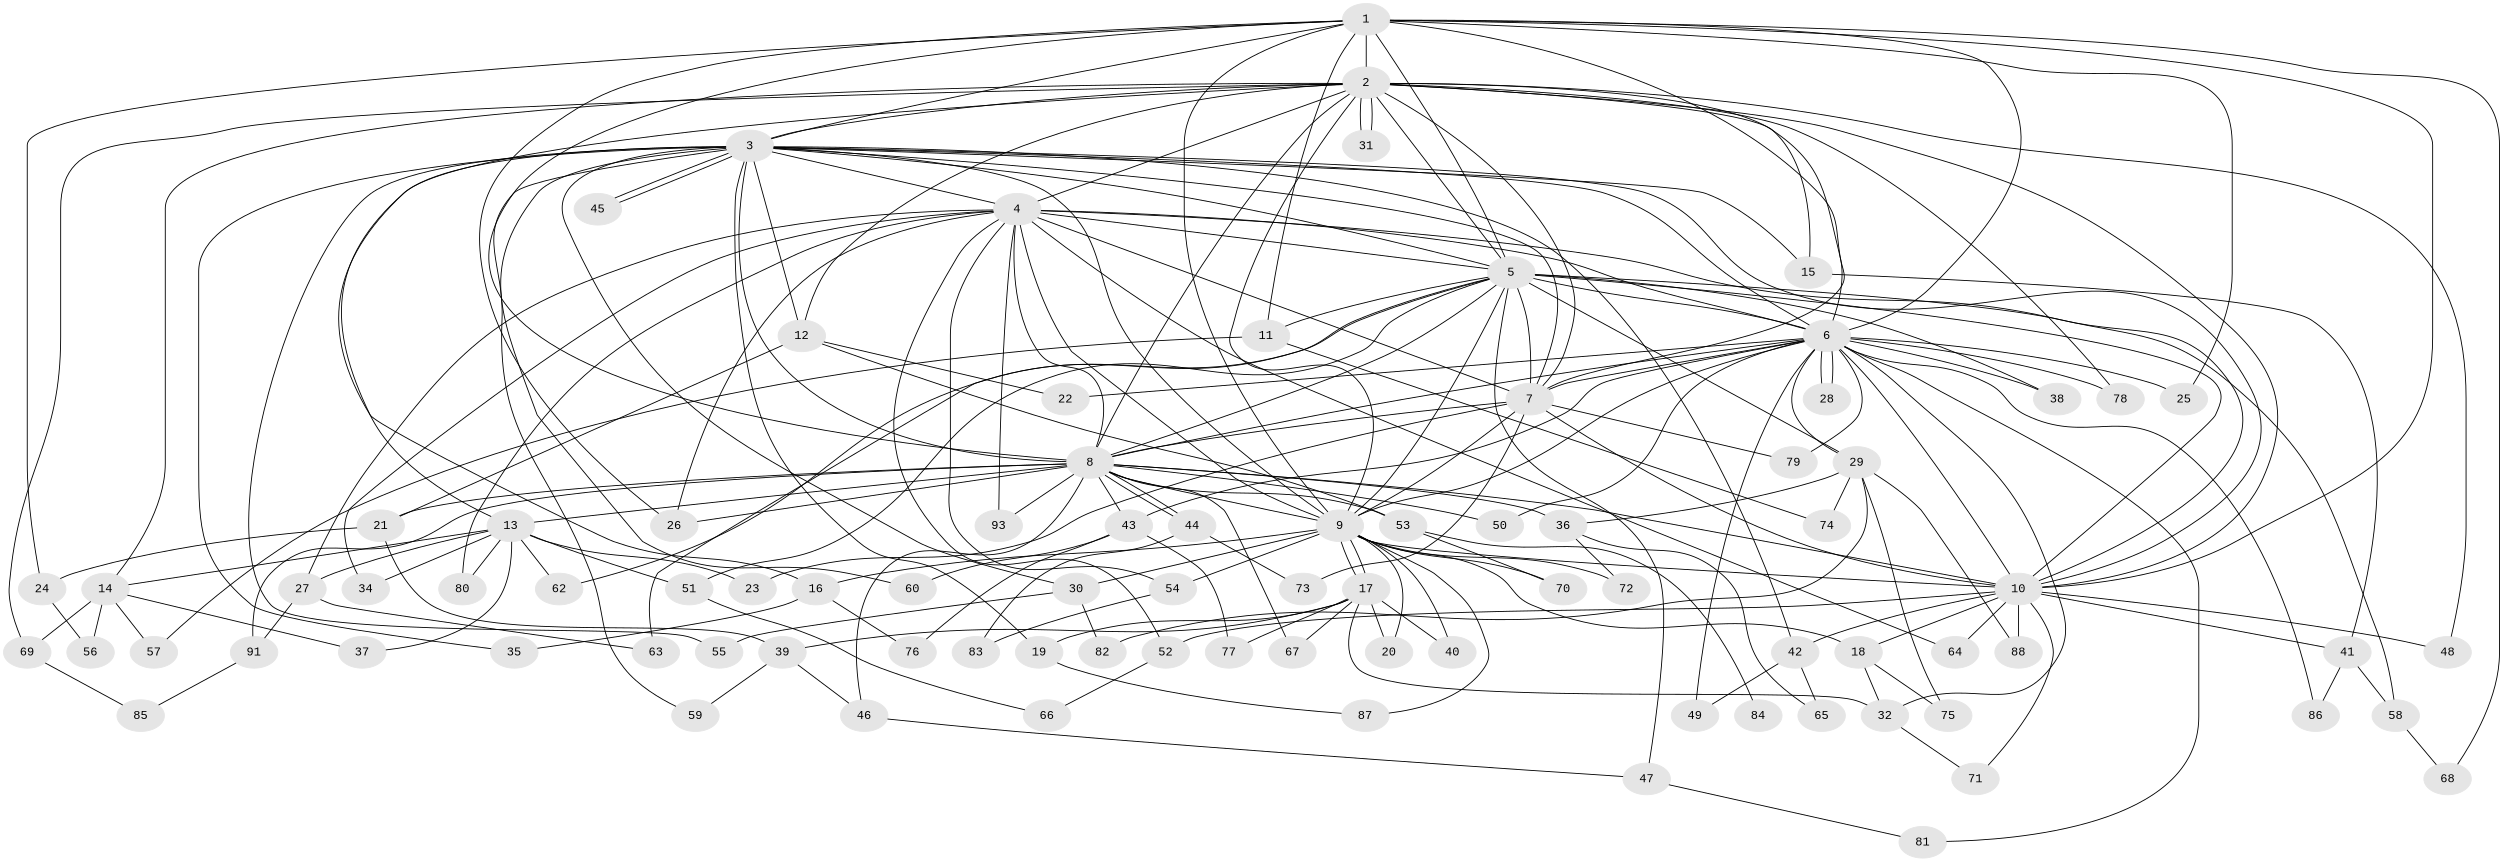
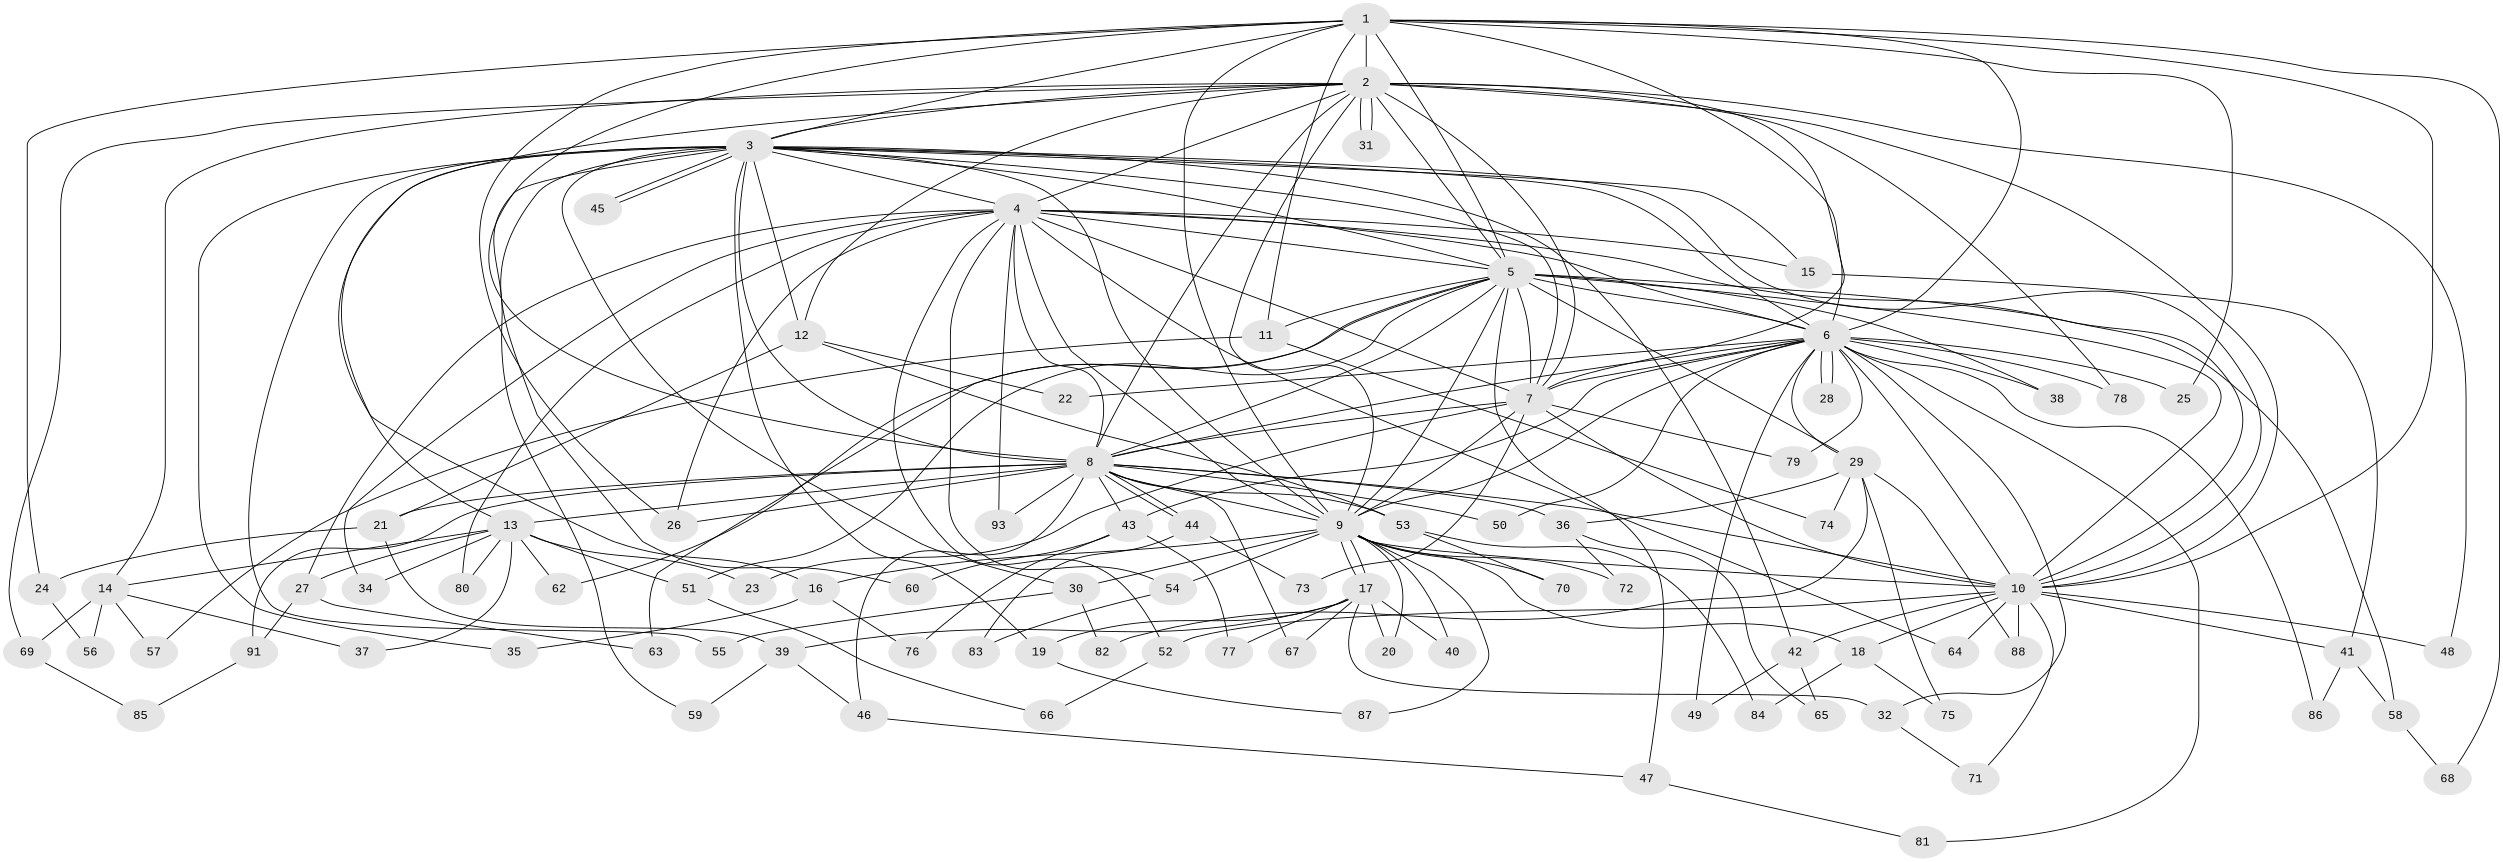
(1650, 105) -> (1415, 225)
(1872, 684) -> (1813, 681)
